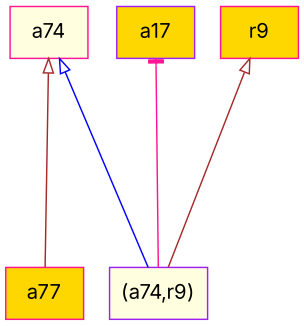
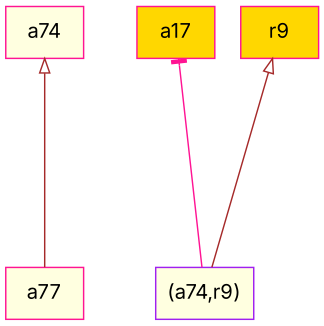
(156, 32) -> (176, 32)
(107, 170) -> none
(45, 293) -> (45, 293)
